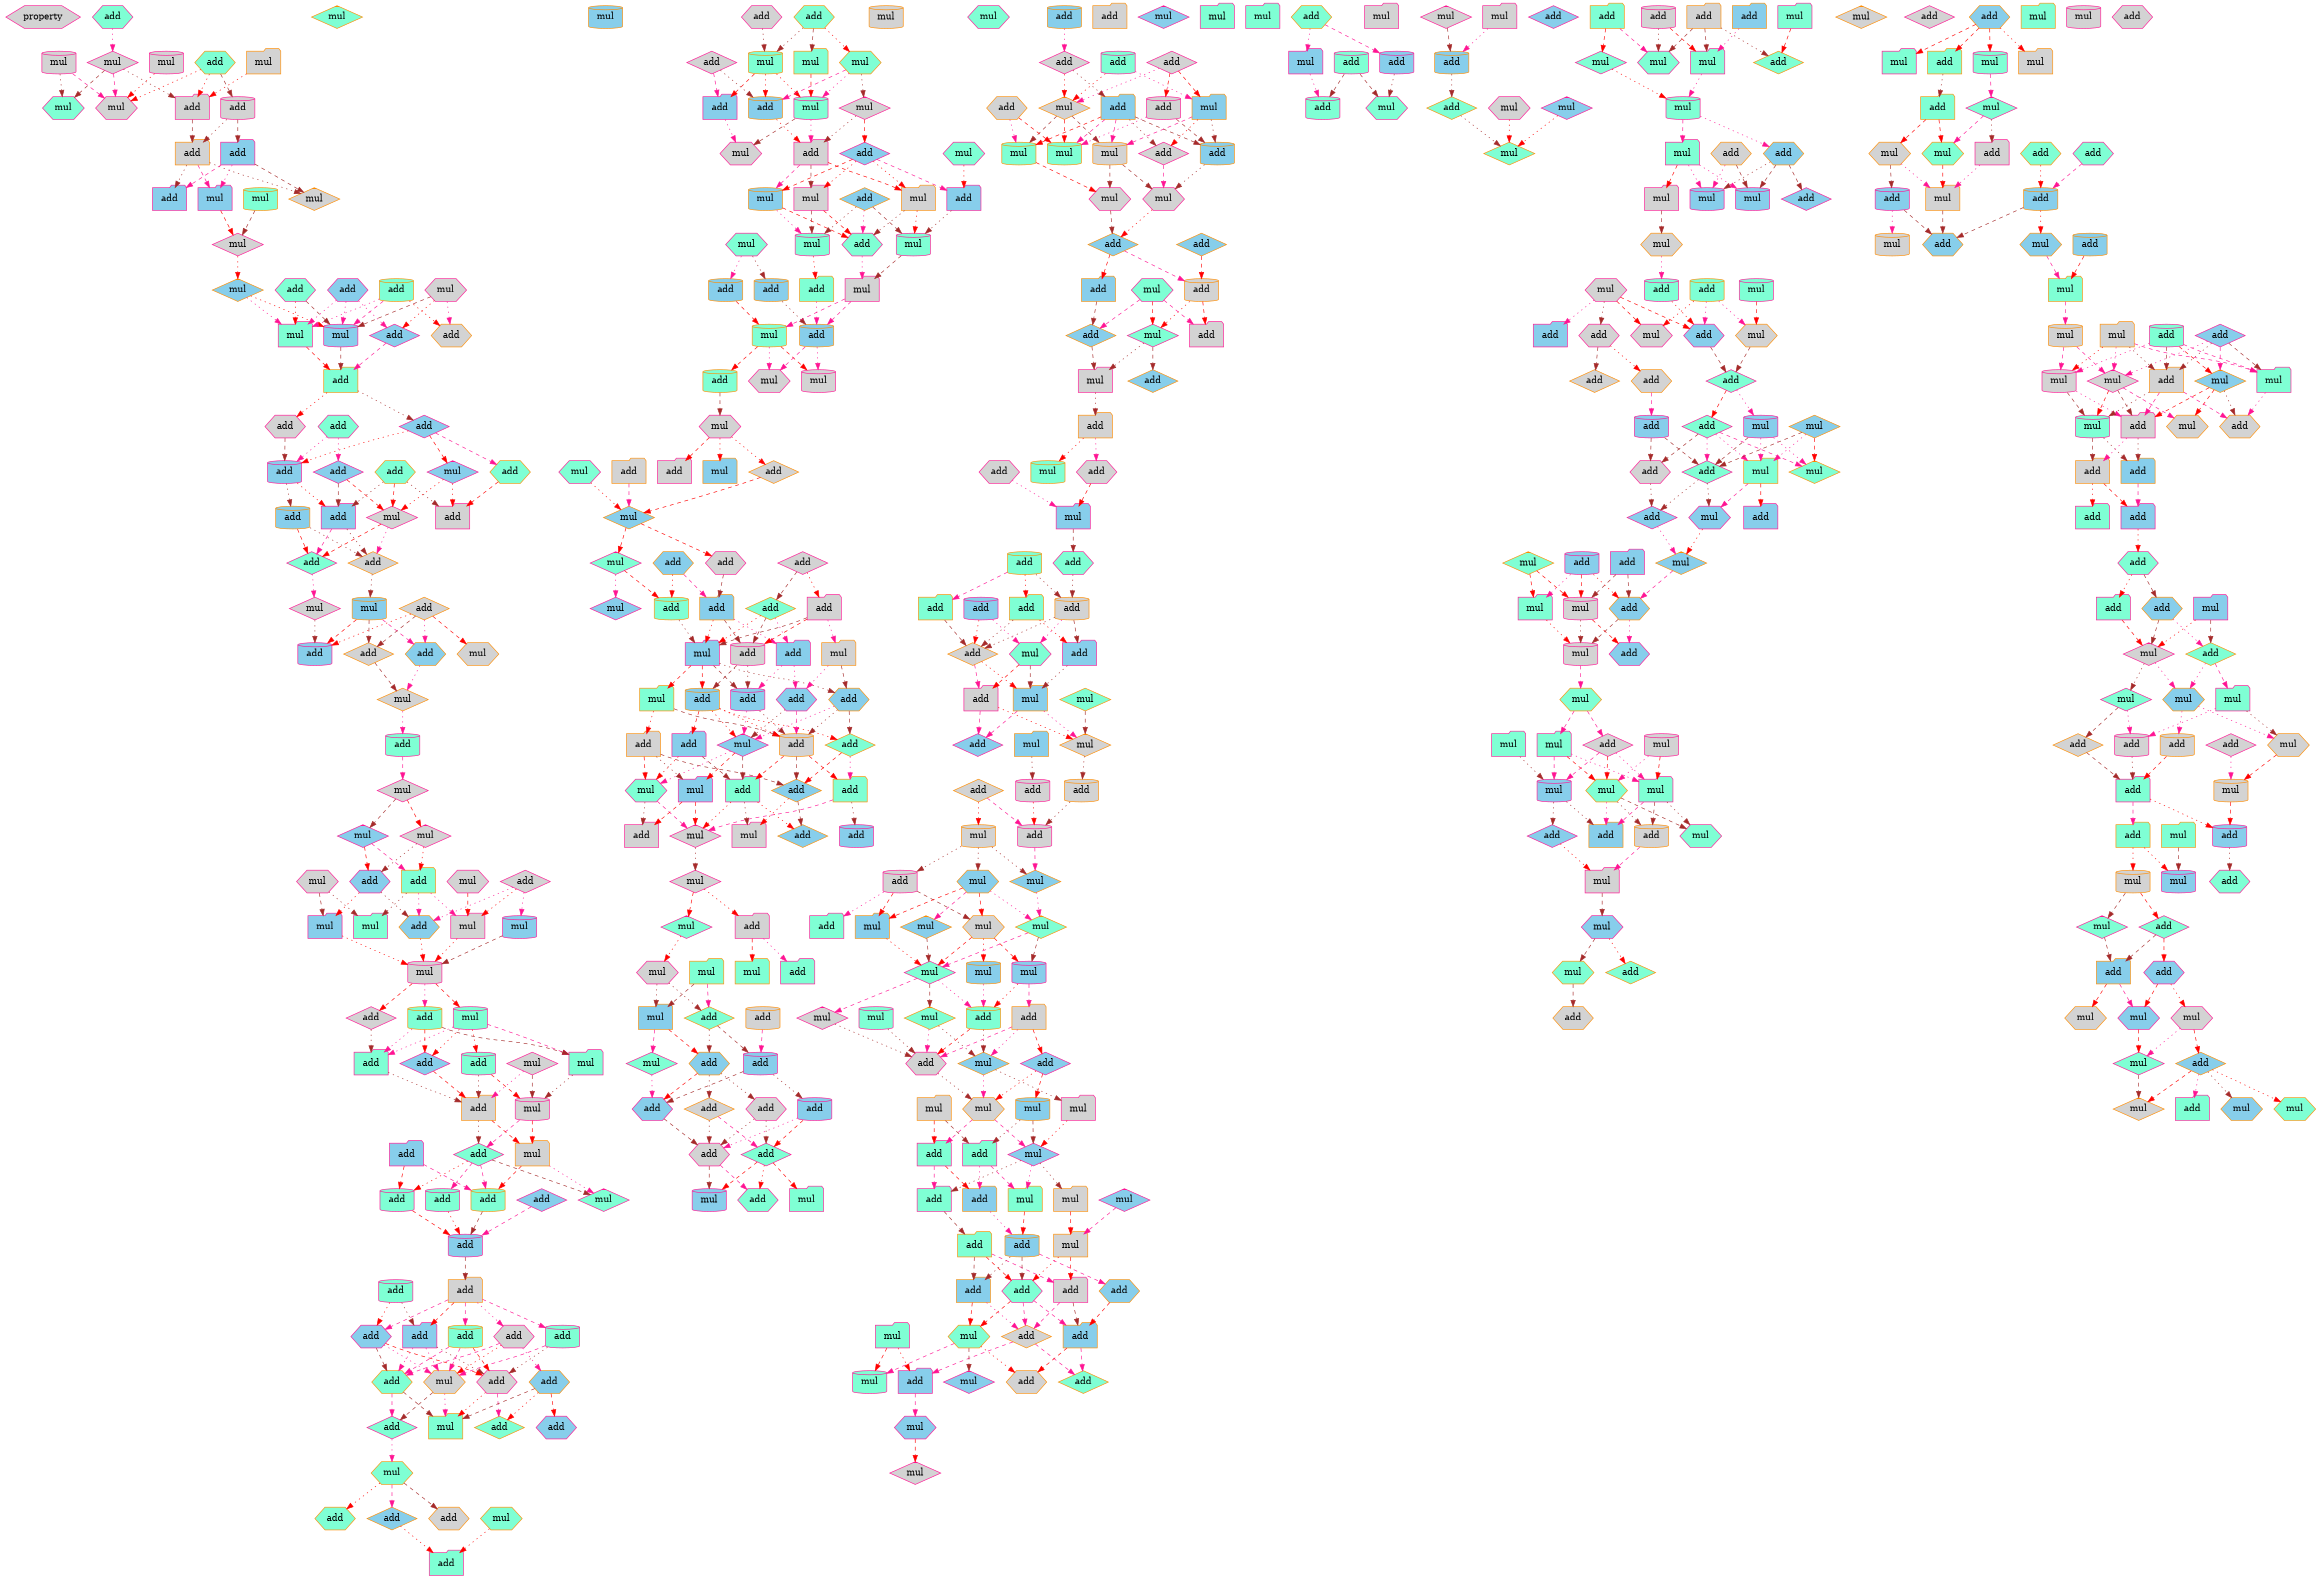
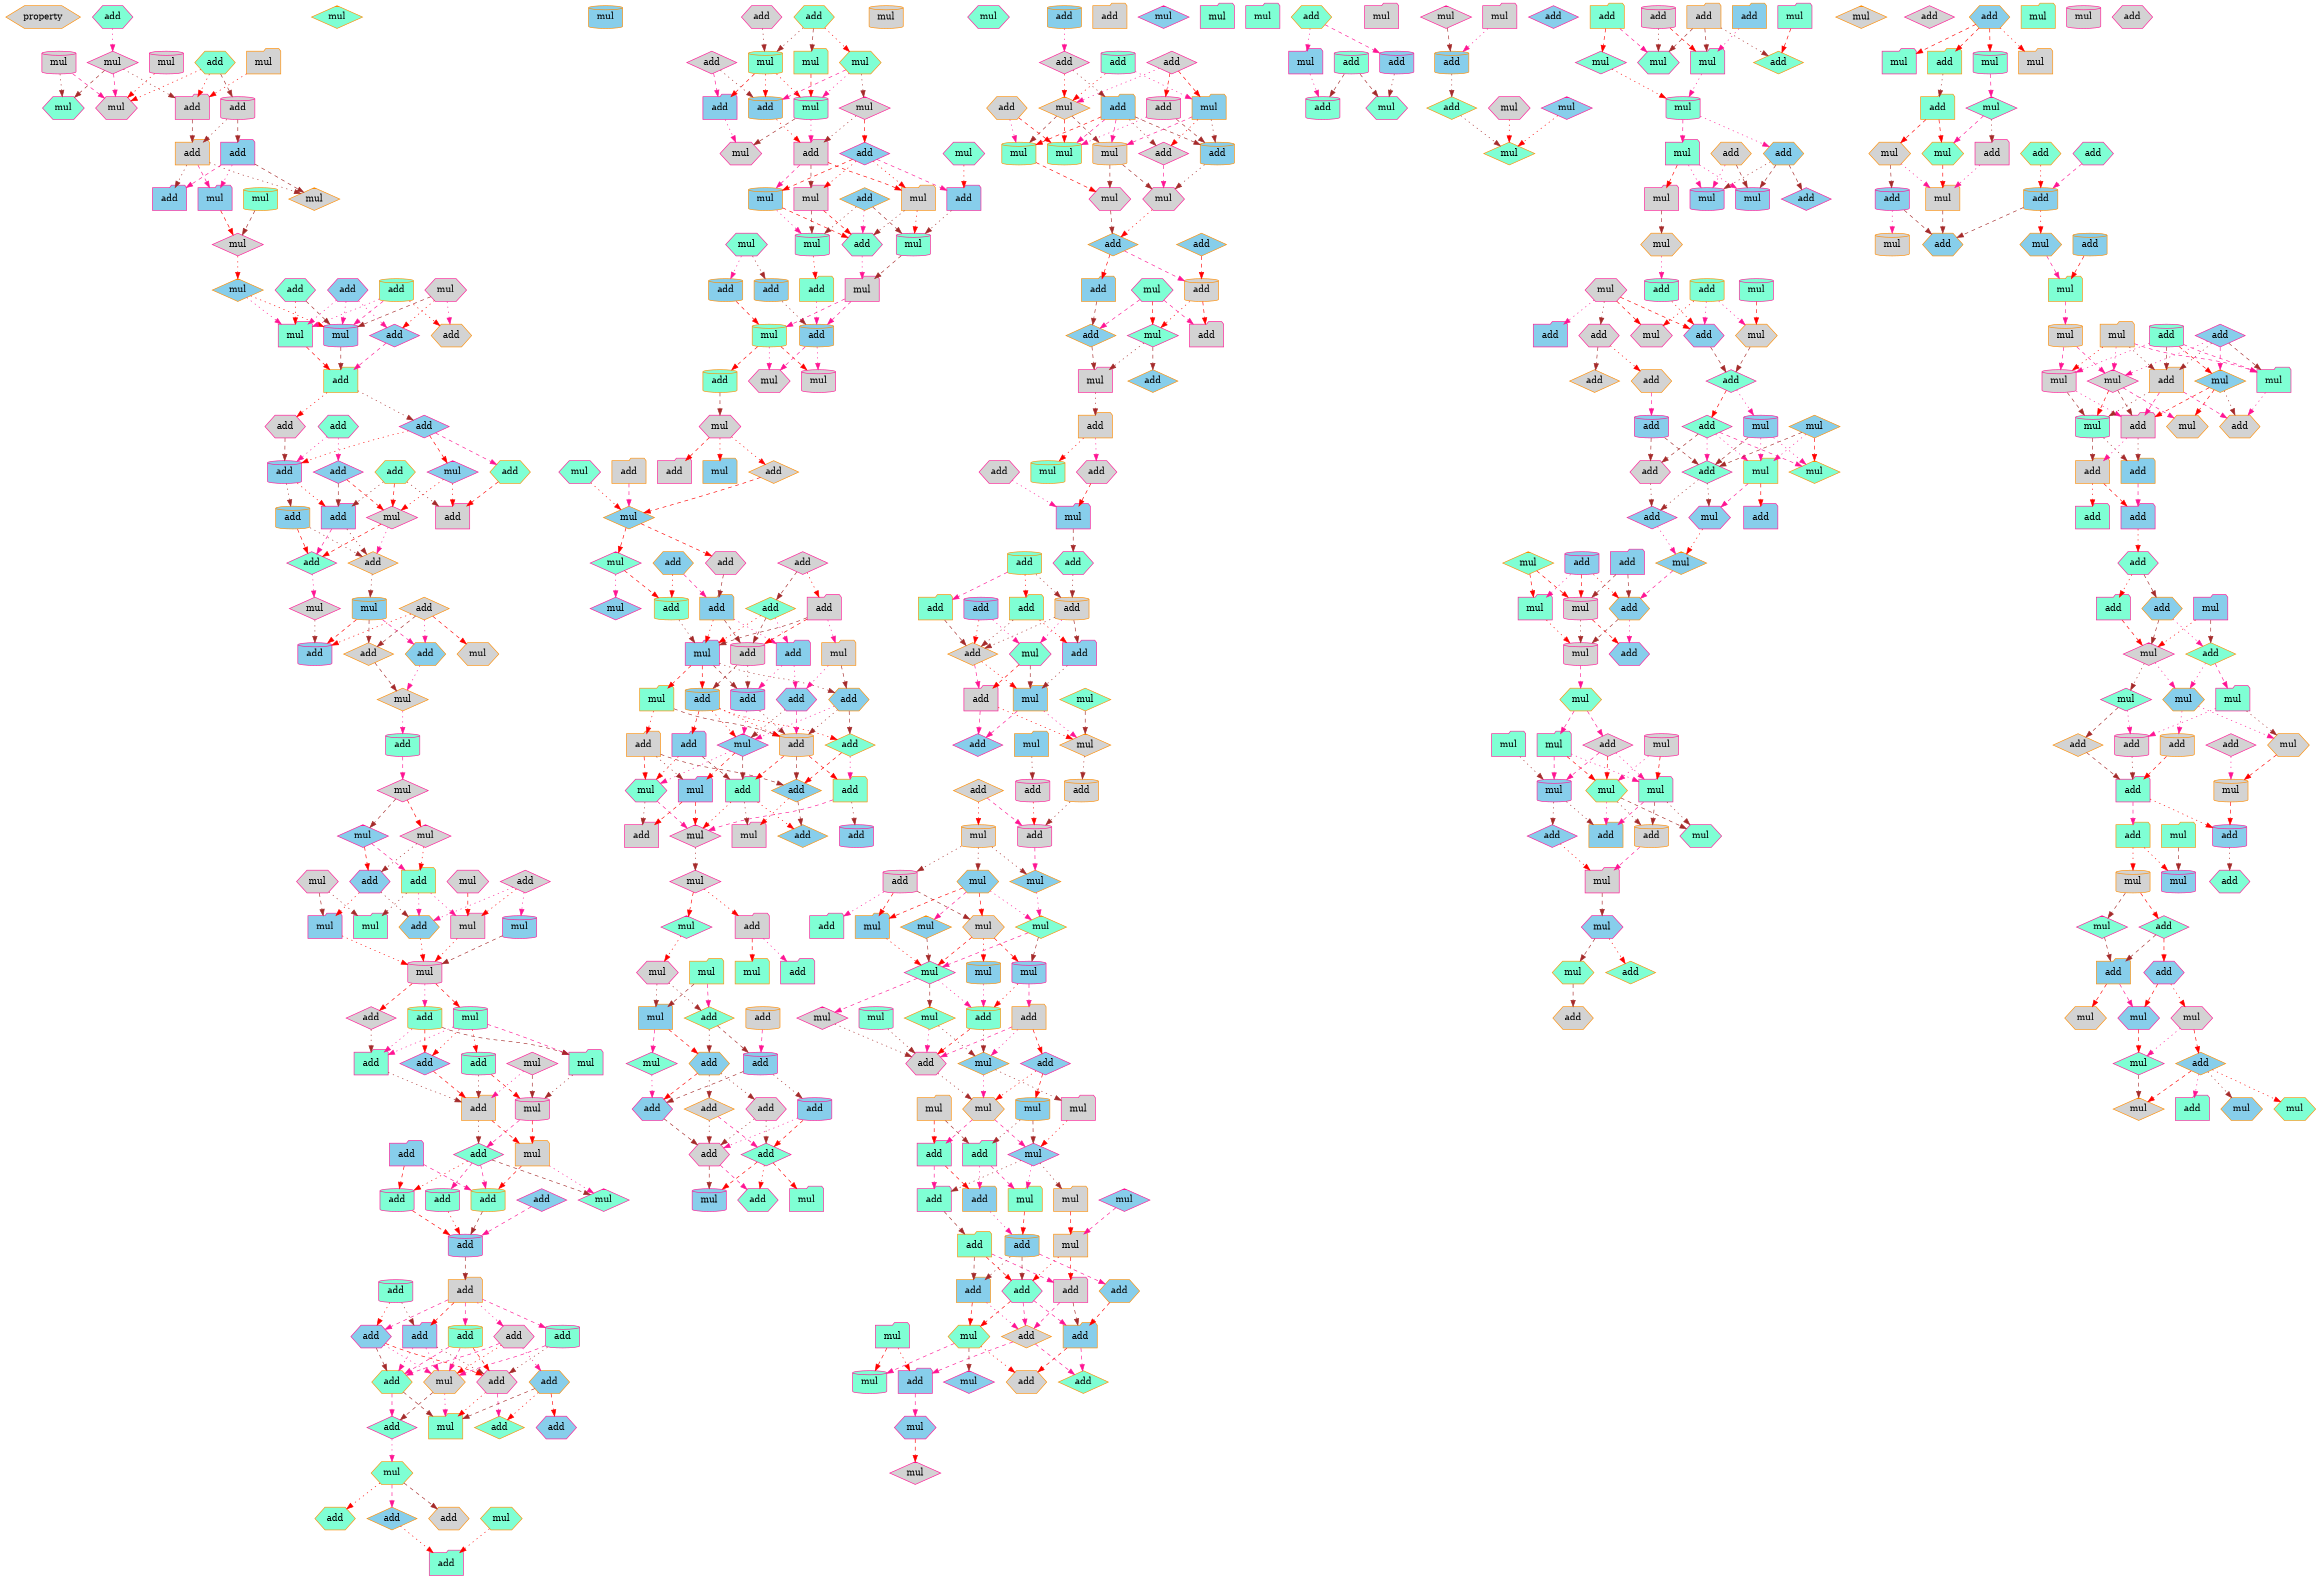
(43, 17) -> (43, 17)
